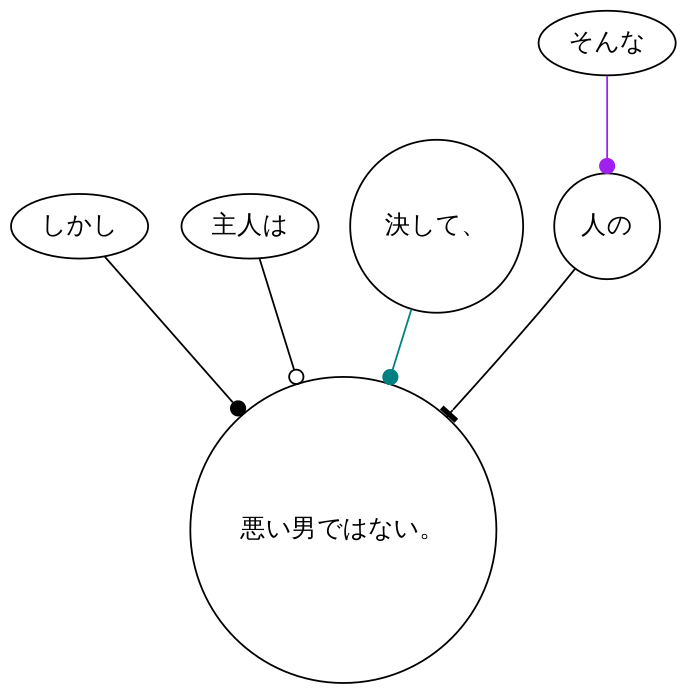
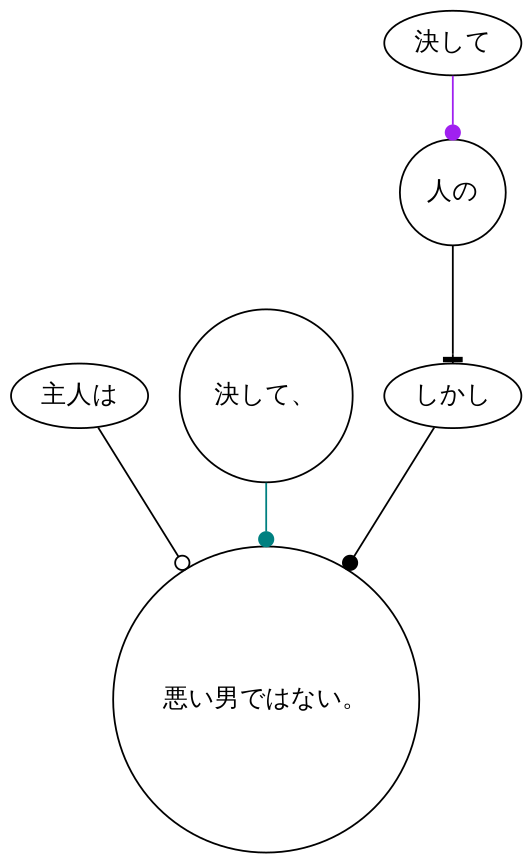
(607, 43) -> (453, 43)
(515, 340) -> (453, 300)
